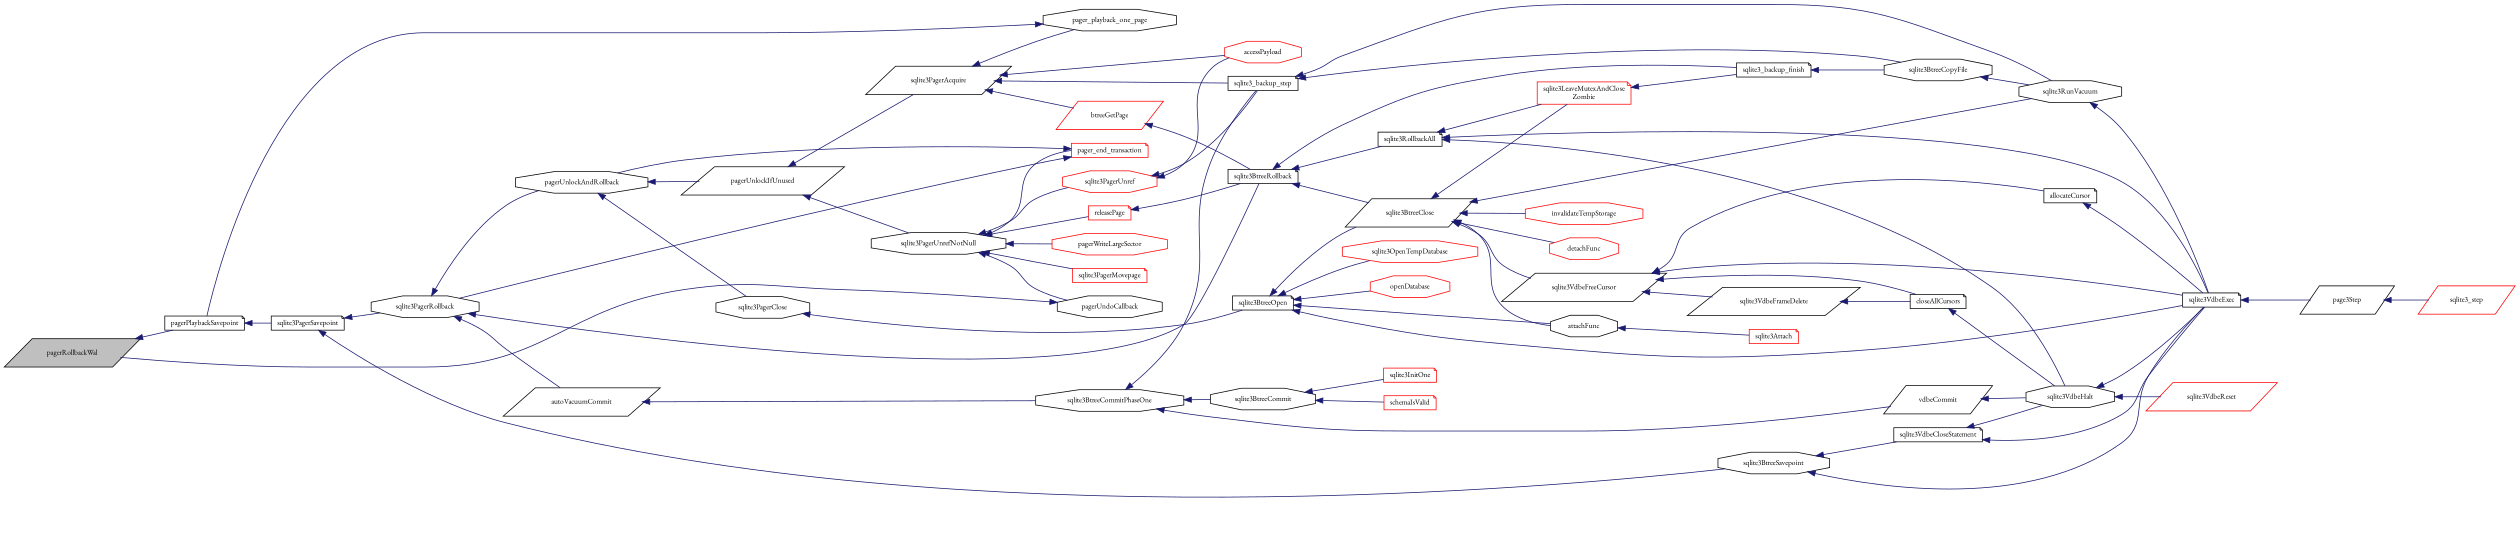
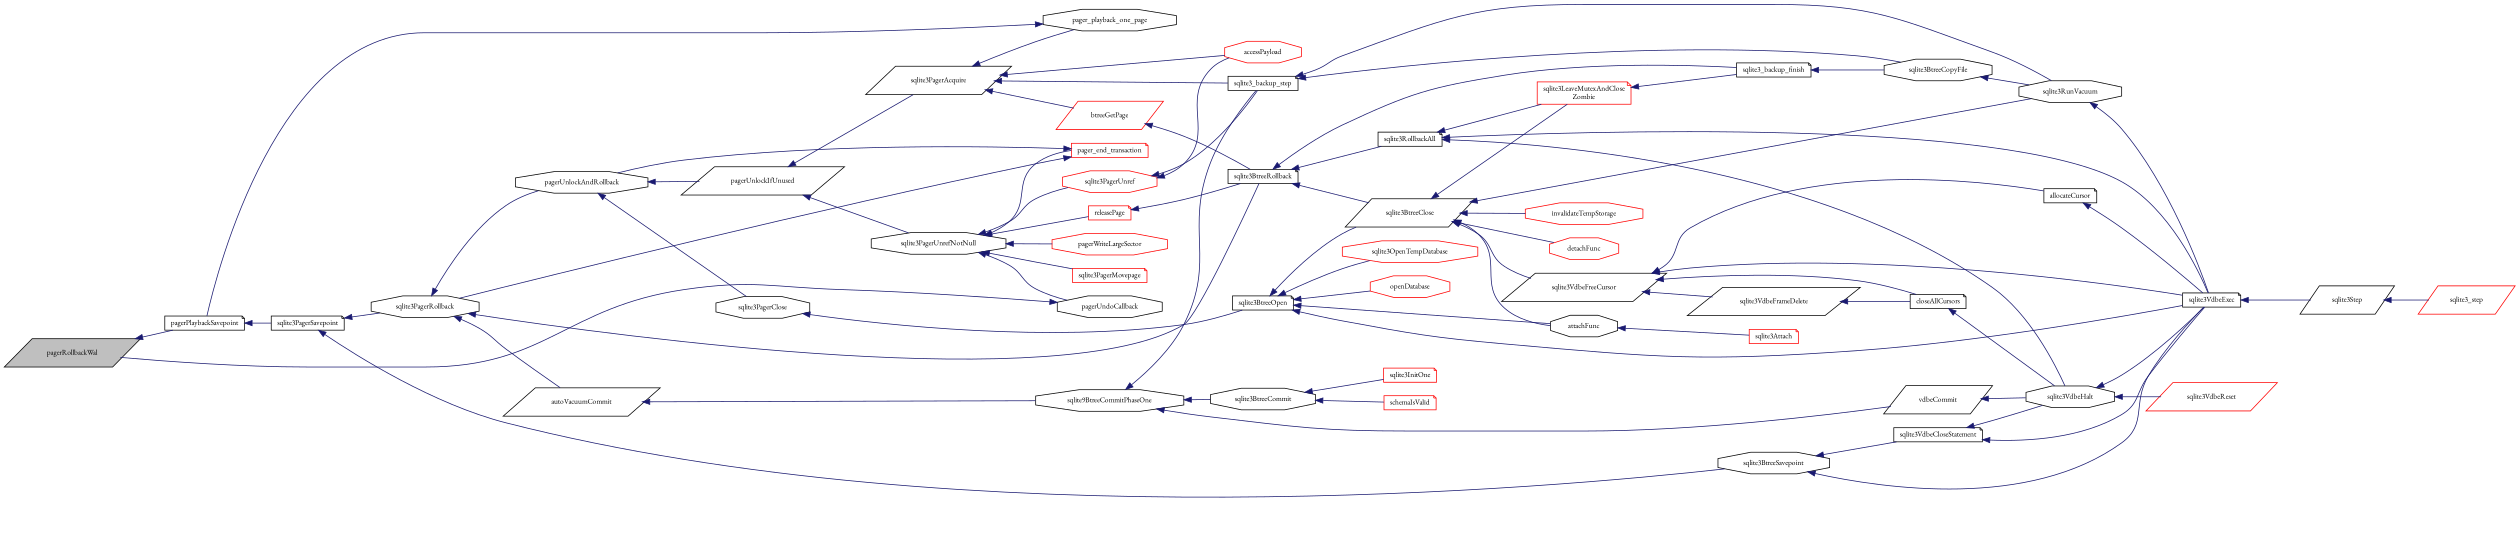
(2347, 300) -> (2347, 300)
(1110, 401) -> (1110, 401)
